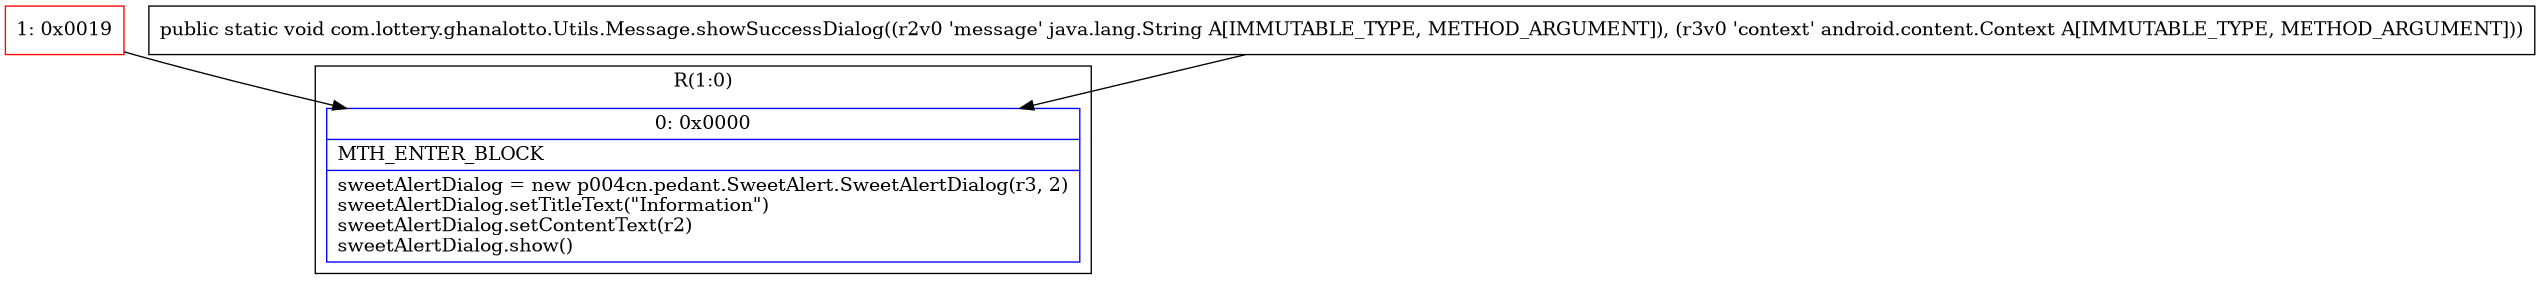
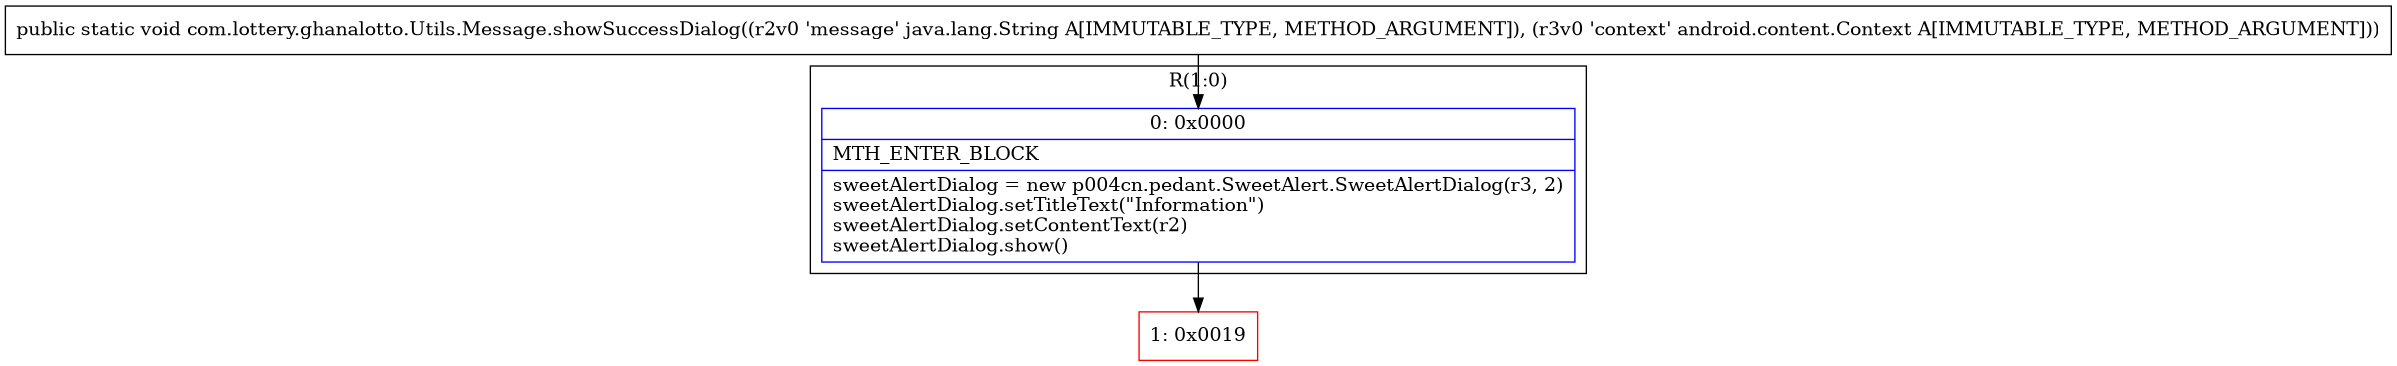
(228, 80) -> (1198, 282)
